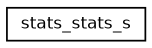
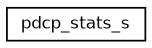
(76, 24) -> (76, 24)
